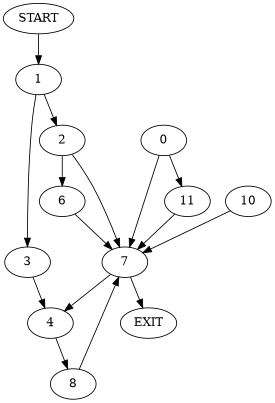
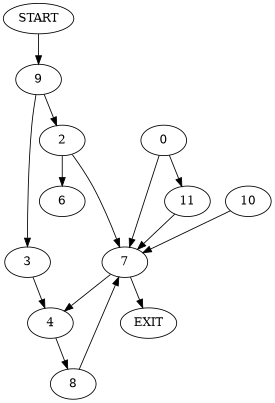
(39, 80) -> (39, 80)
(90, 229) -> none
